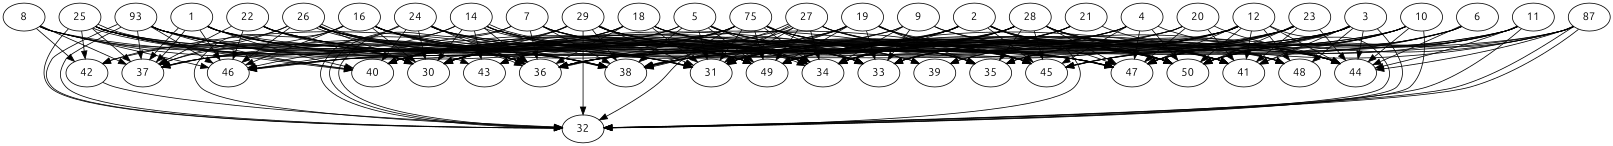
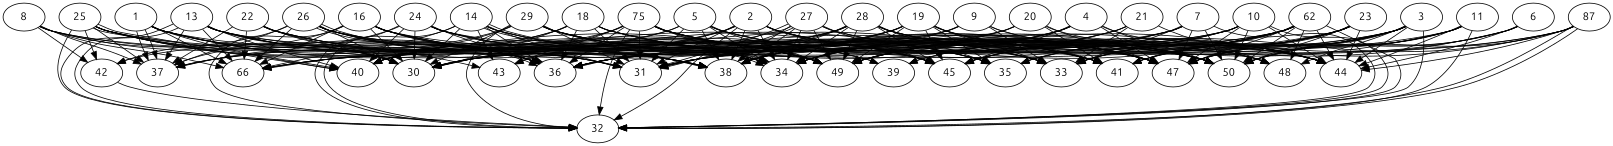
(136, 17) -> (192, 17)
(1254, 17) -> (1310, 17)
none -> (994, 45)
(1133, 45) -> (1014, 45)
(228, 73) -> (243, 73)
